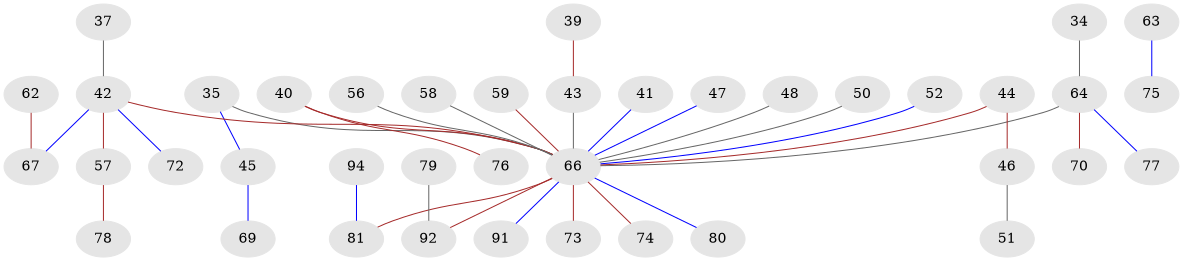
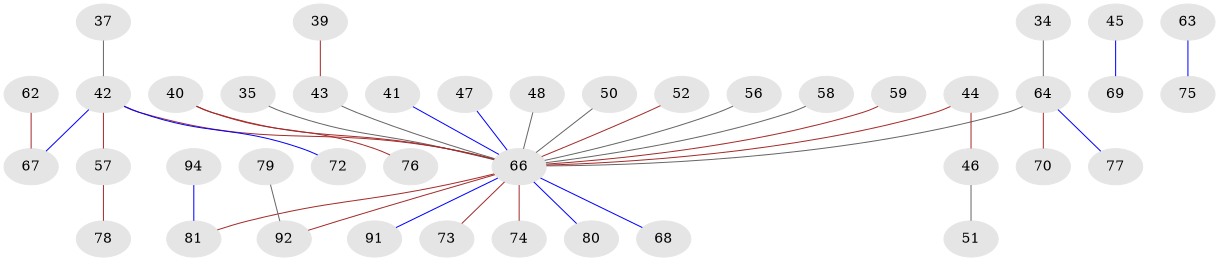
(230, 131) -> none
(759, 144) -> (601, 132)
none -> (664, 239)
